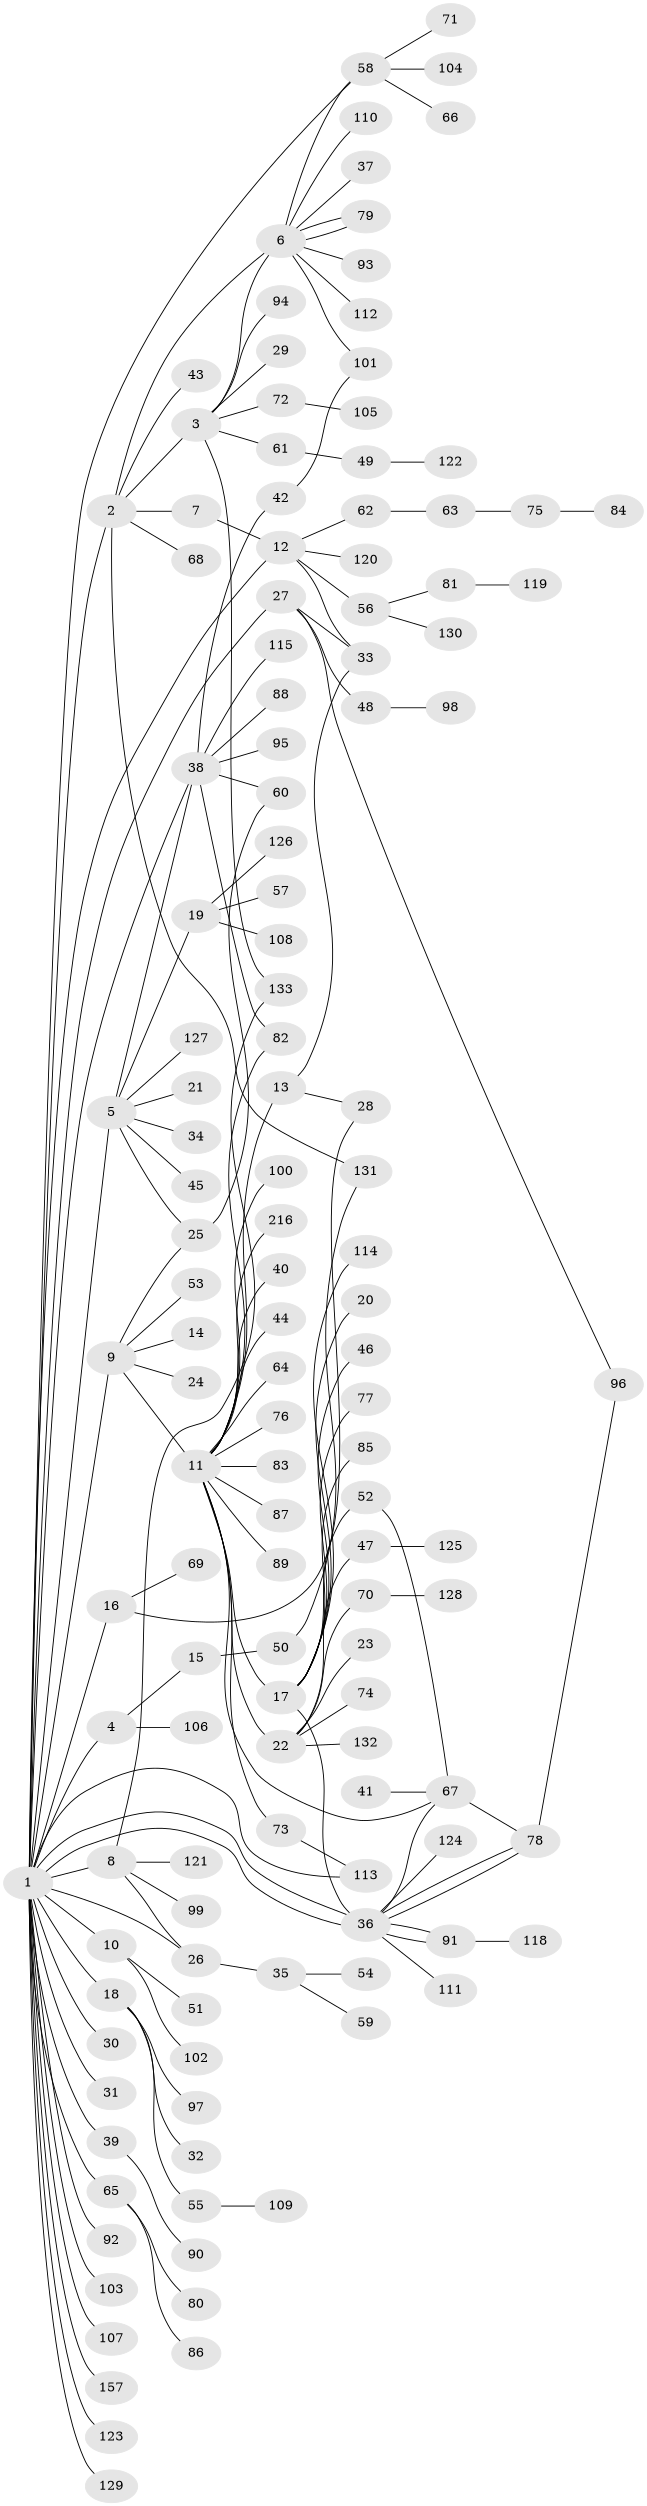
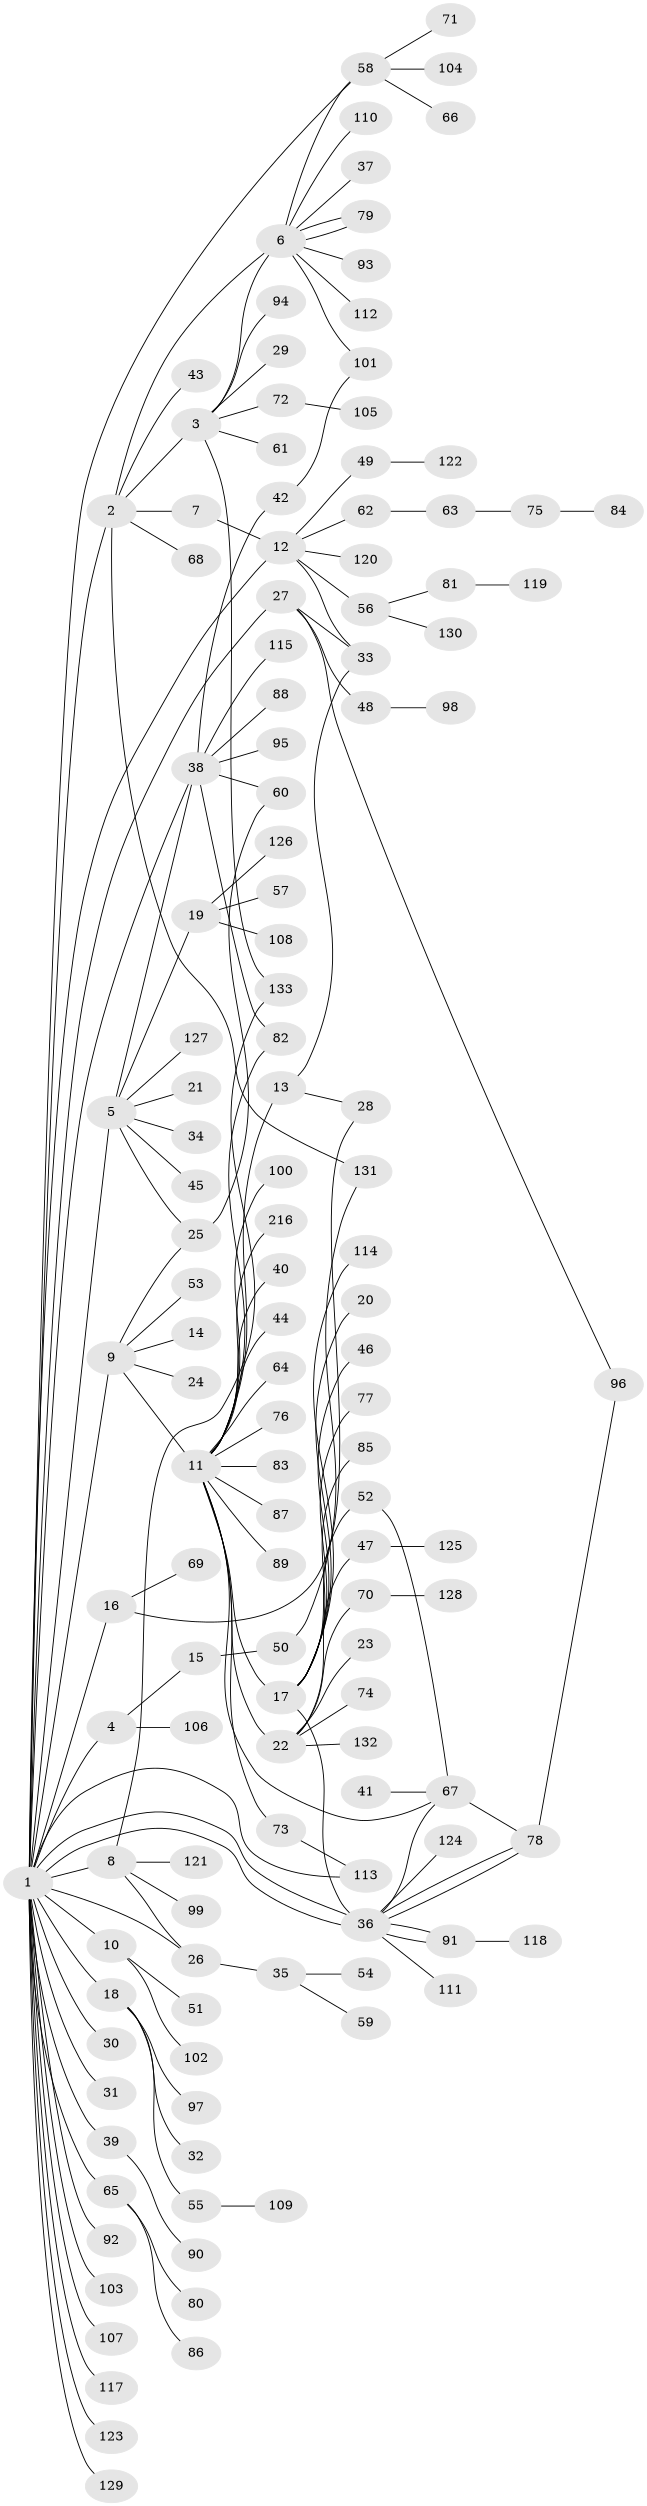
(323, 456) -> (323, 505)
(112, 2388) -> (112, 2388)
